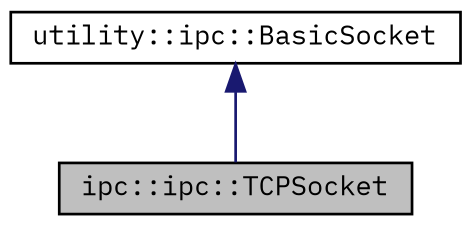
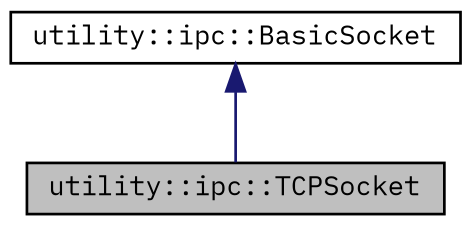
(236, 189) -> (236, 189)
